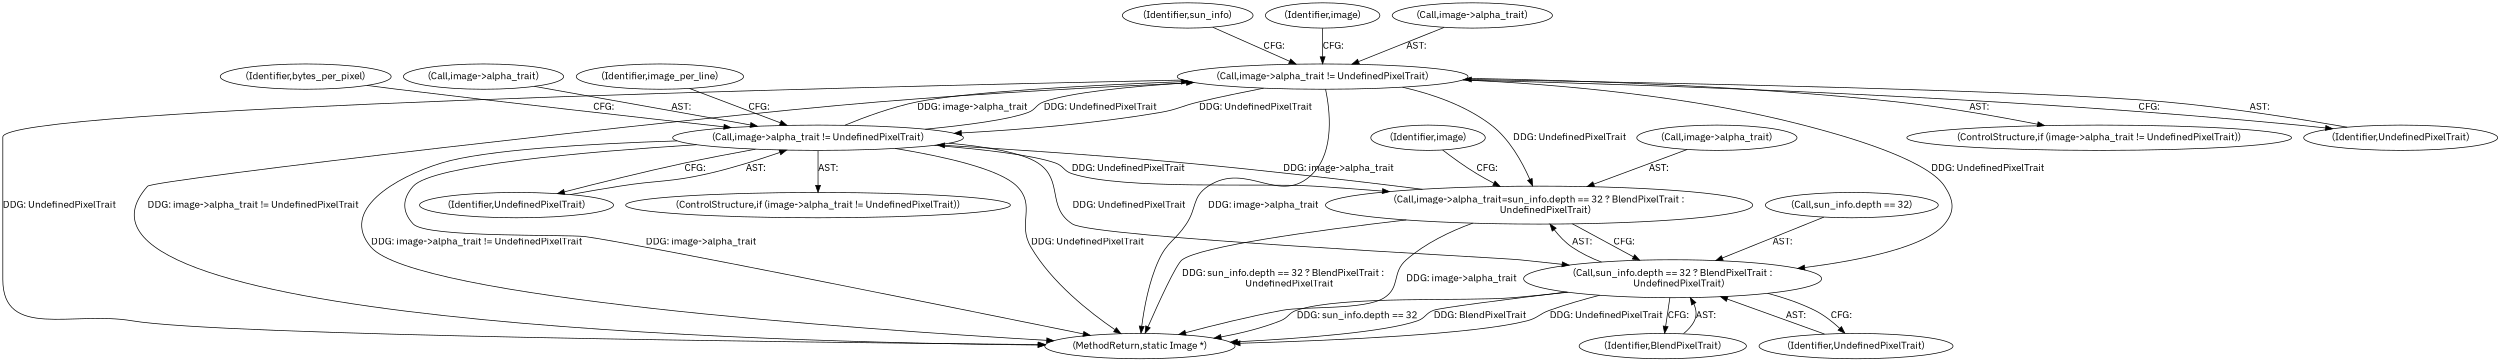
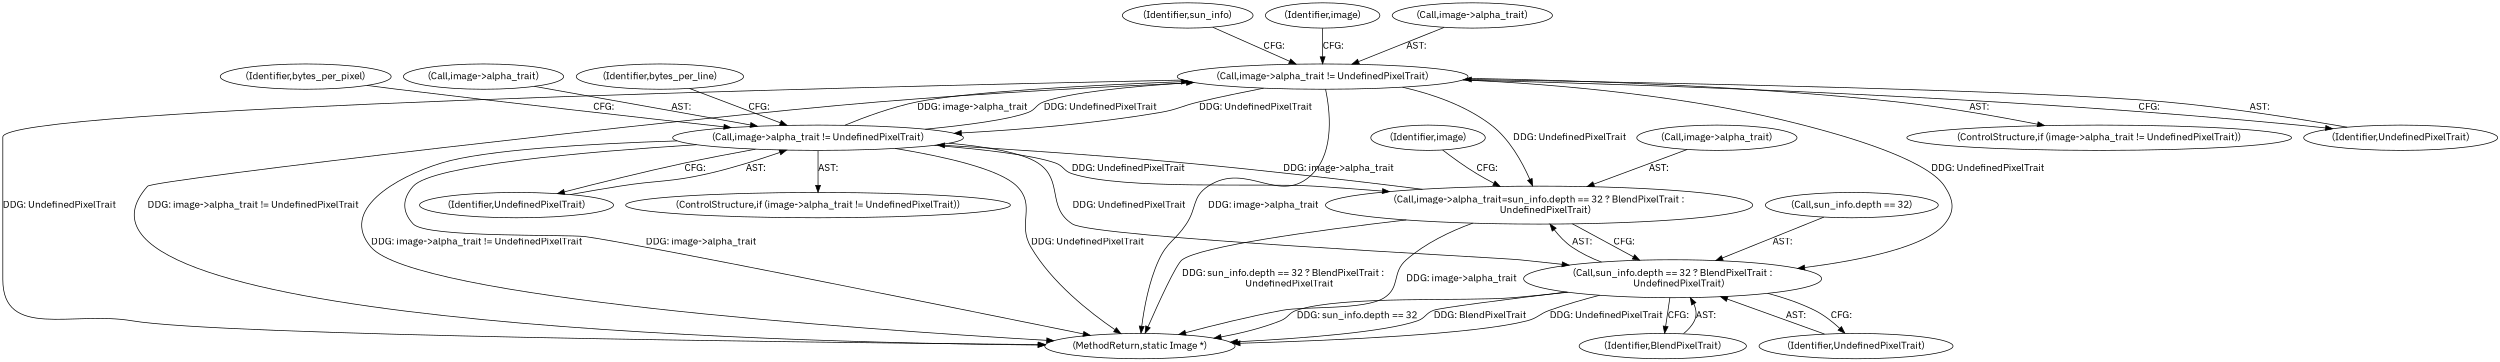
(660, 77) -> (660, 77)
